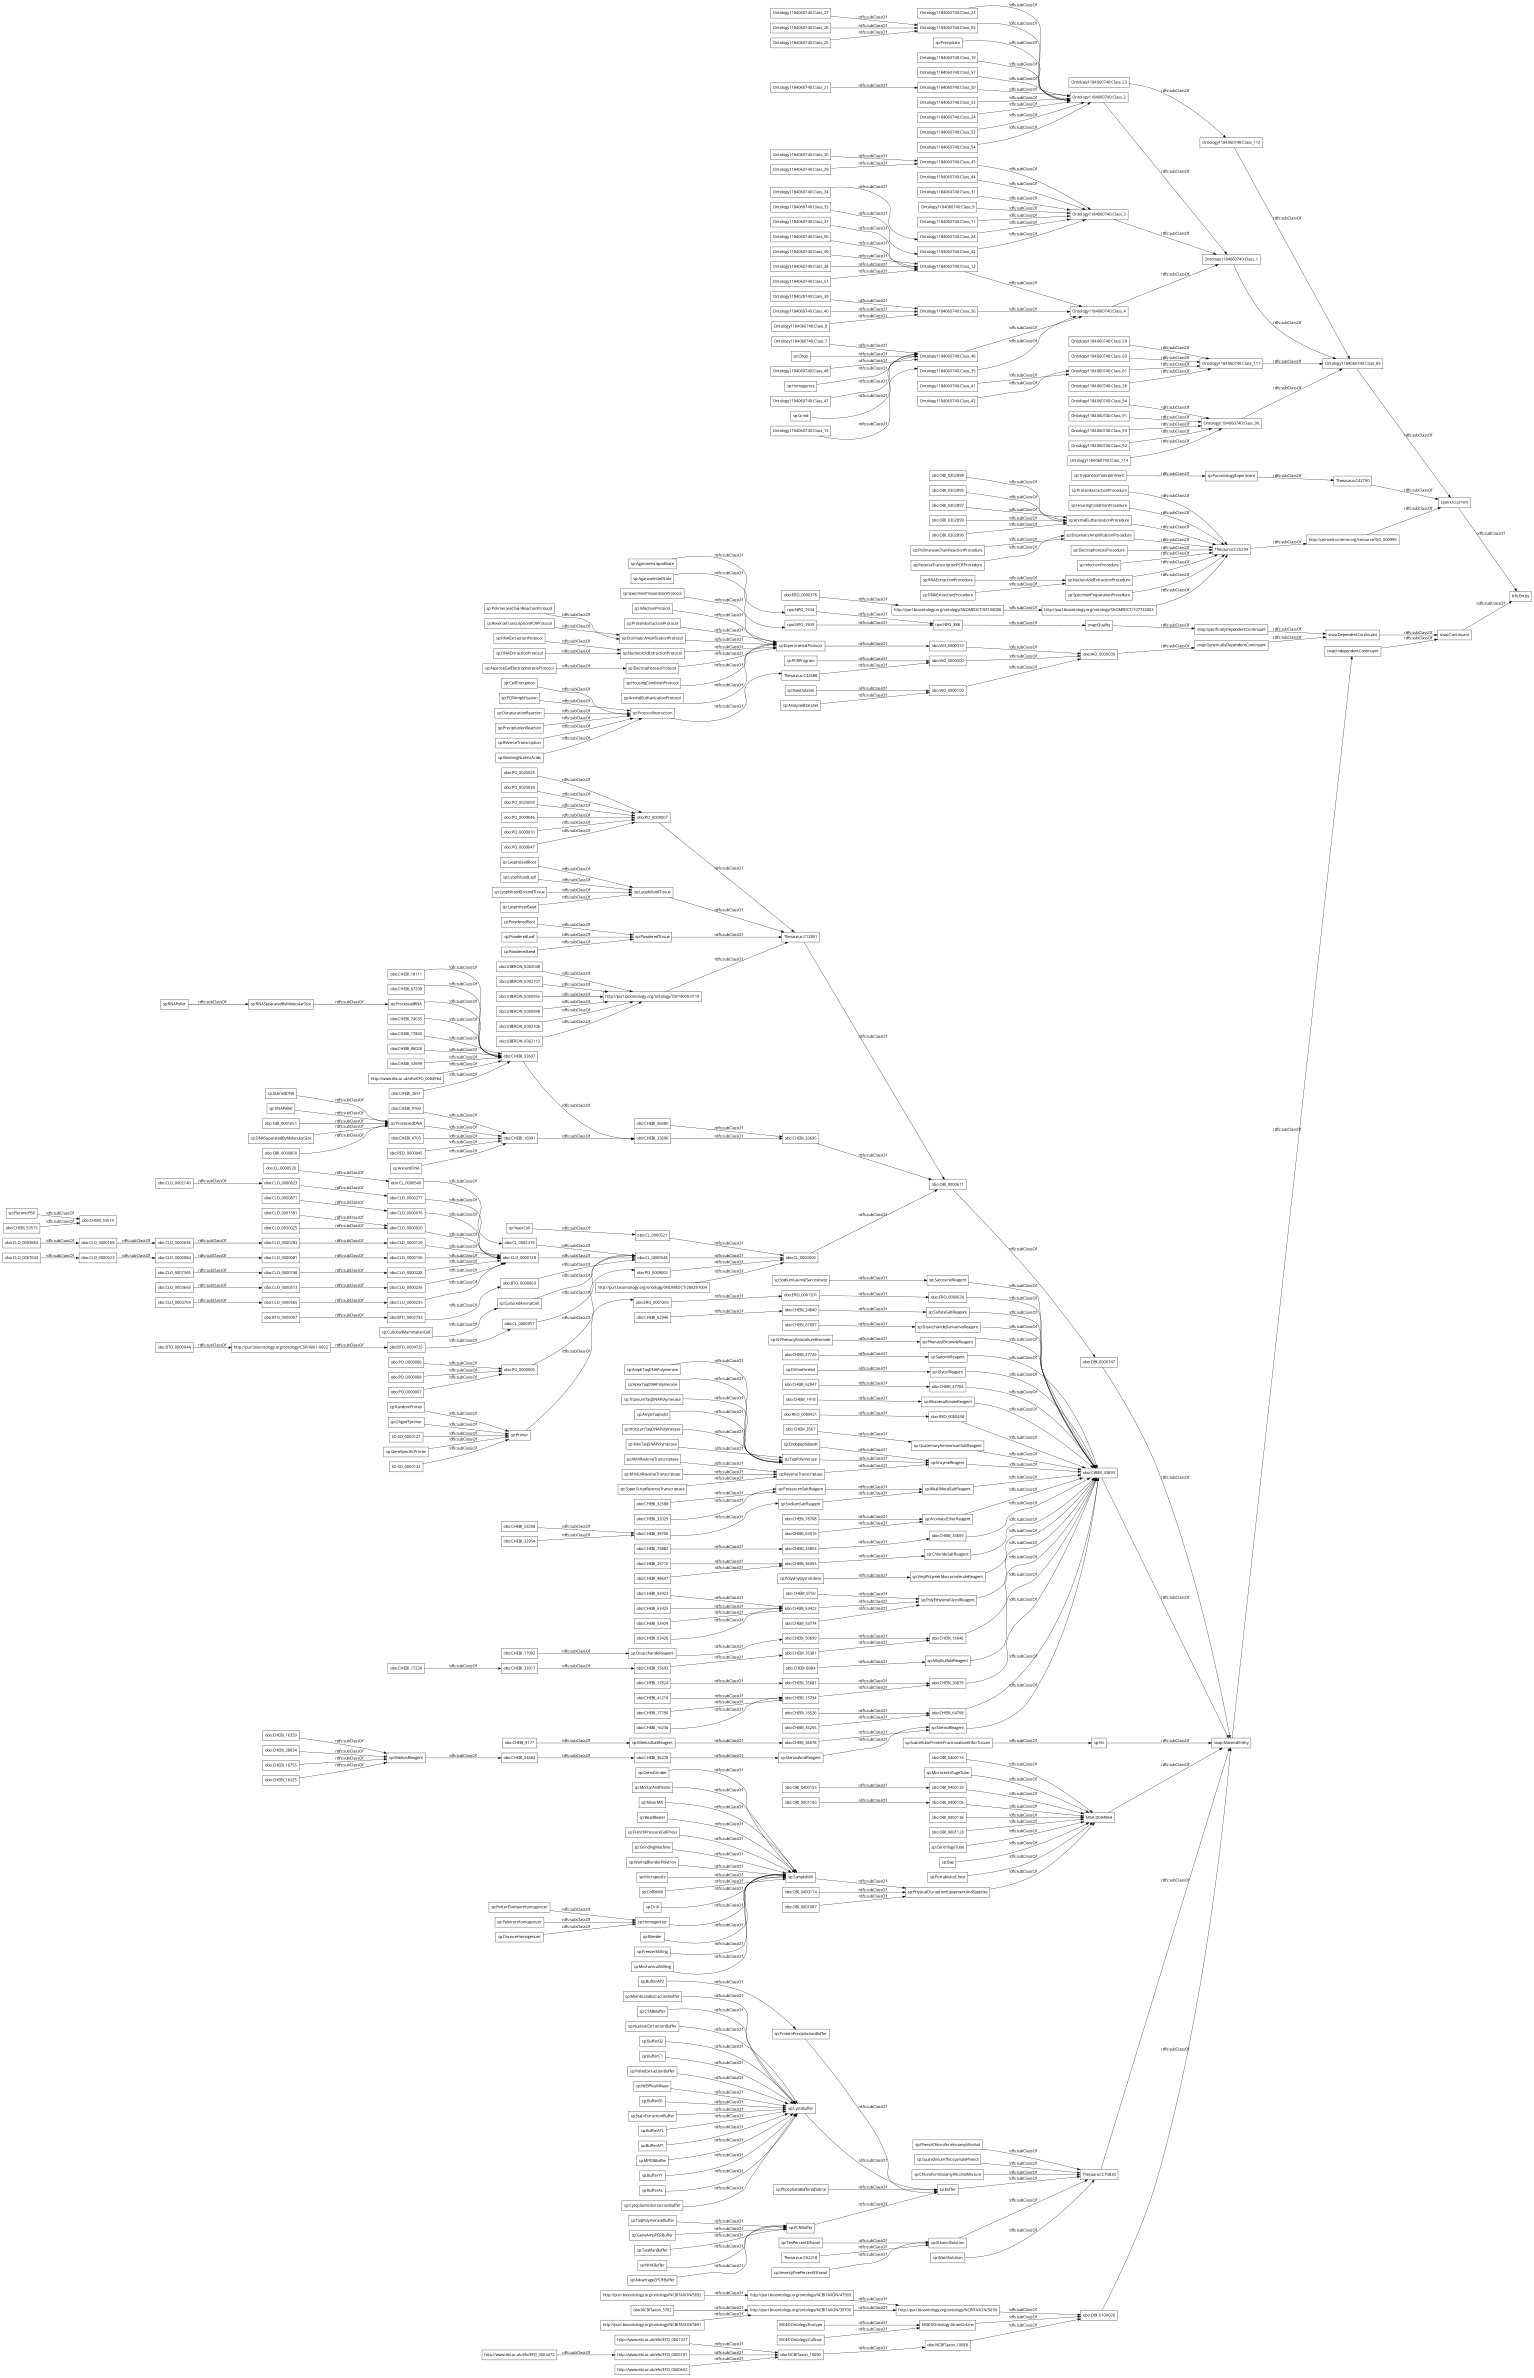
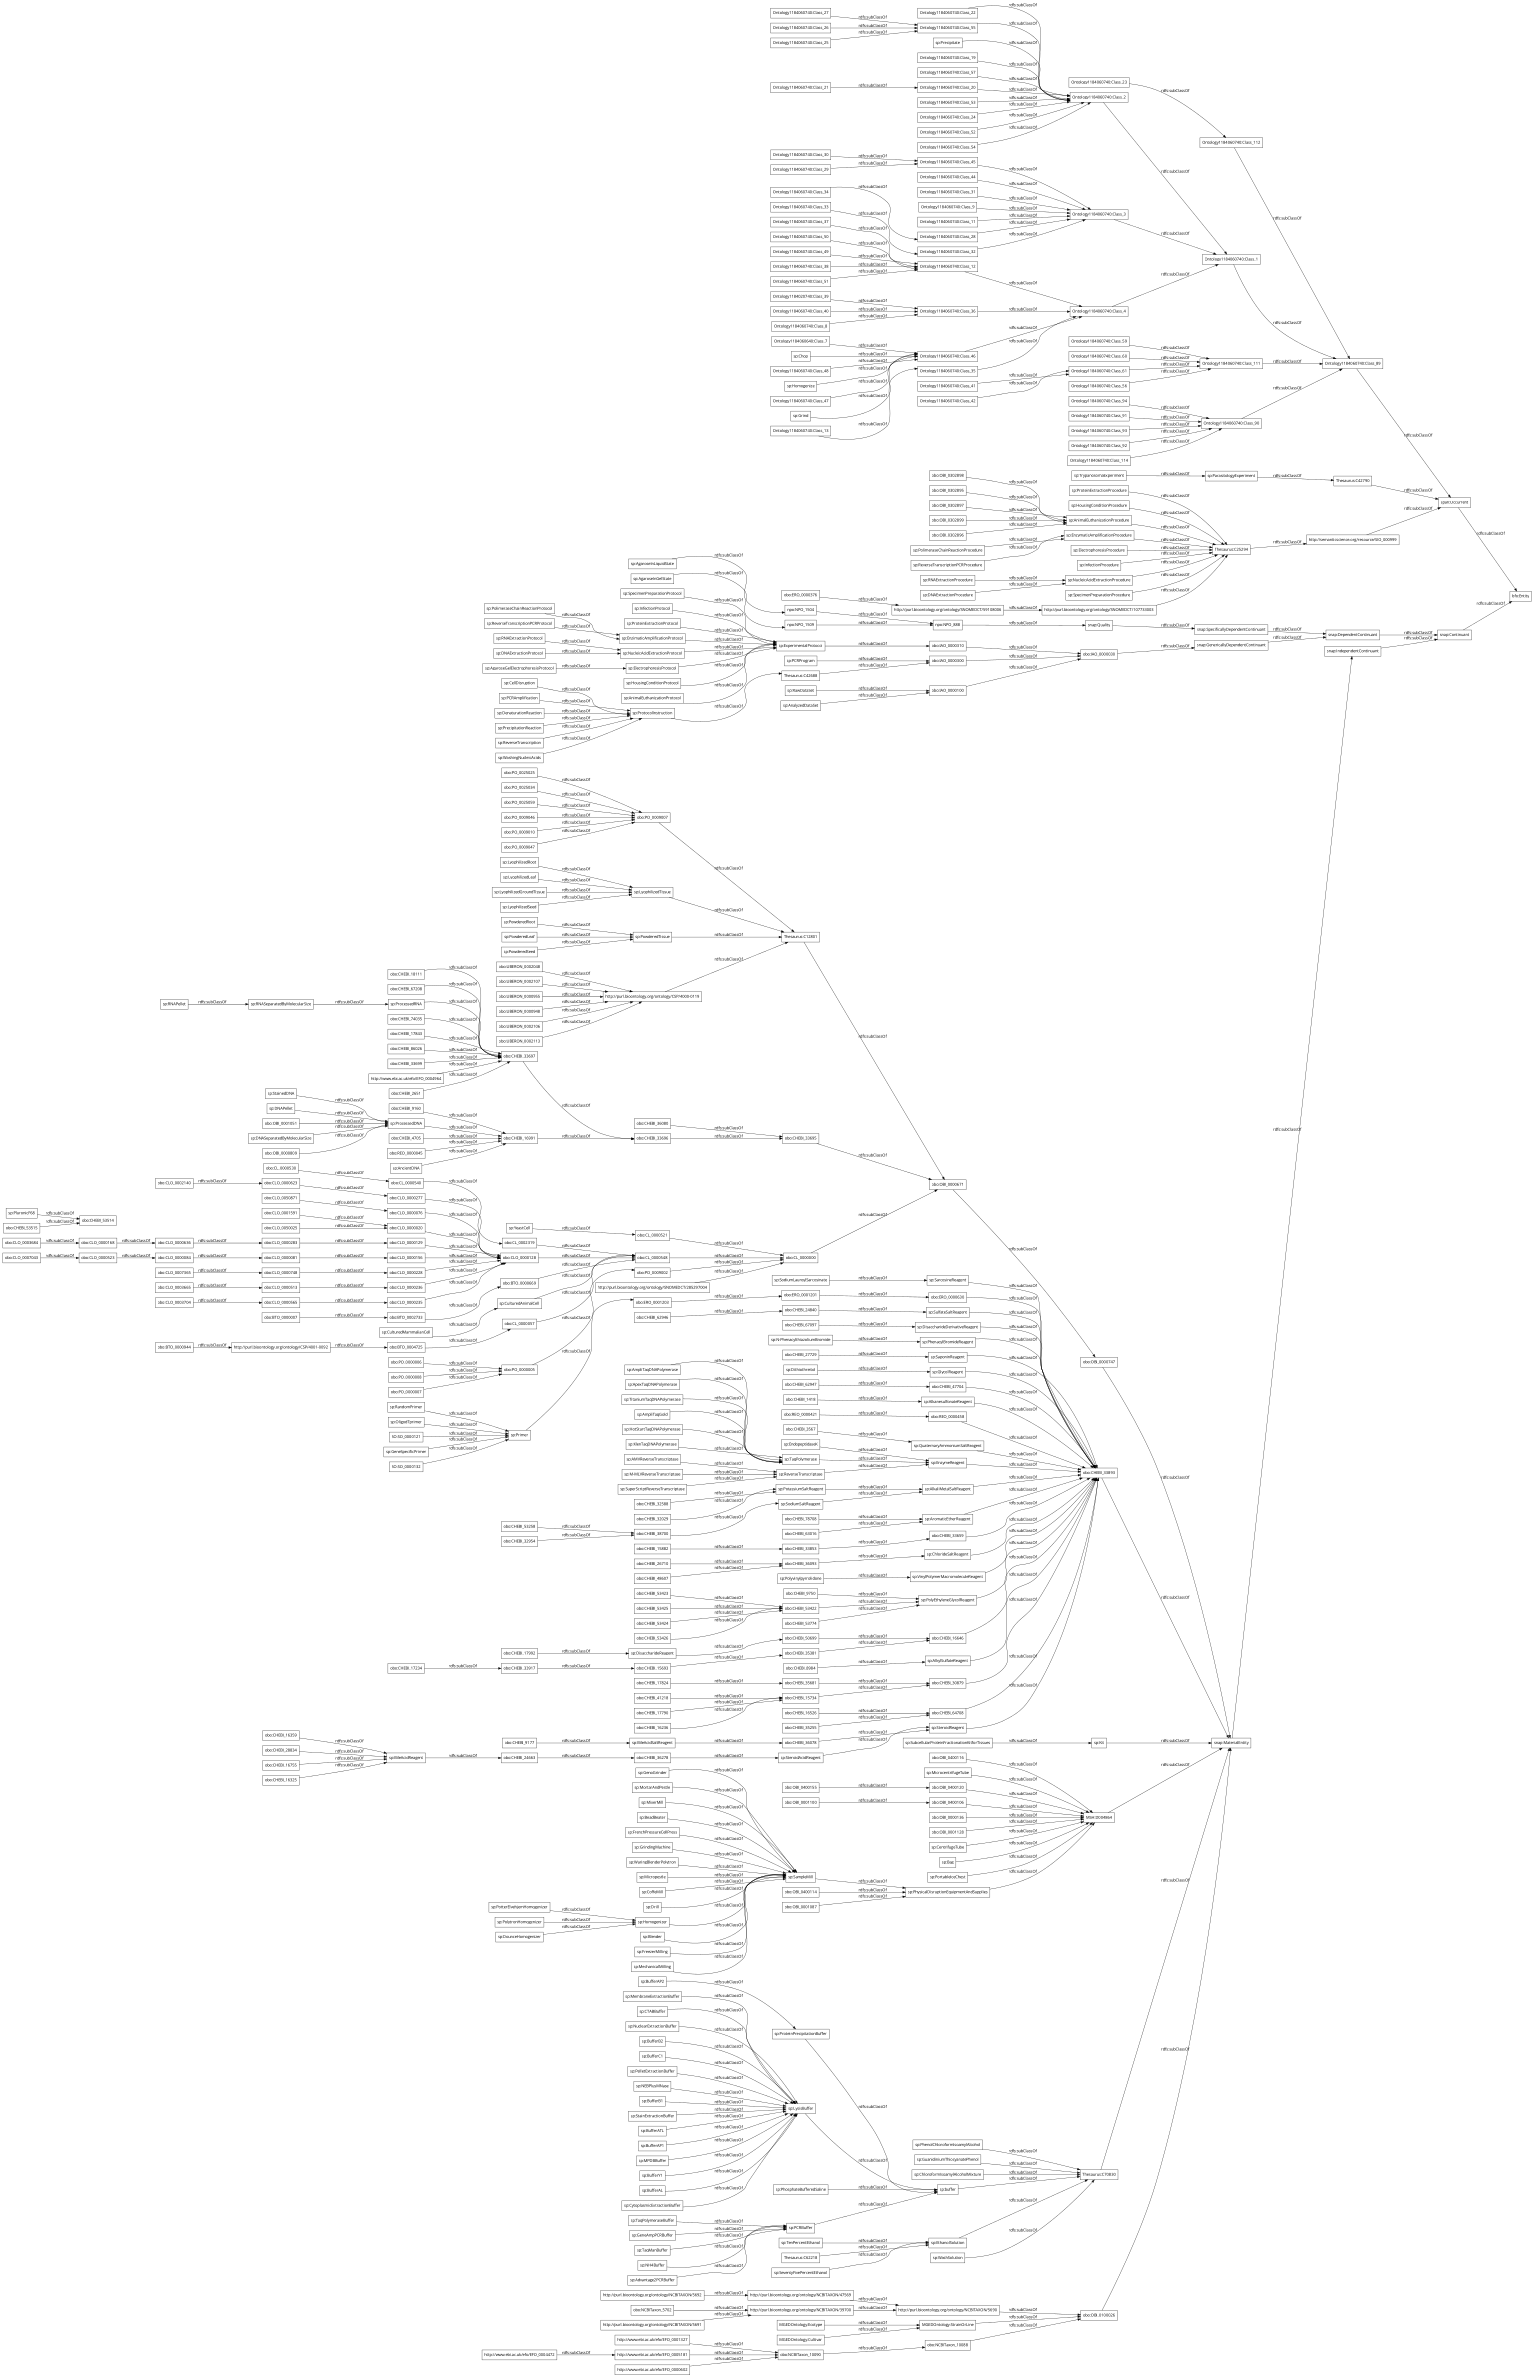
(801, 341) -> (801, 341)
